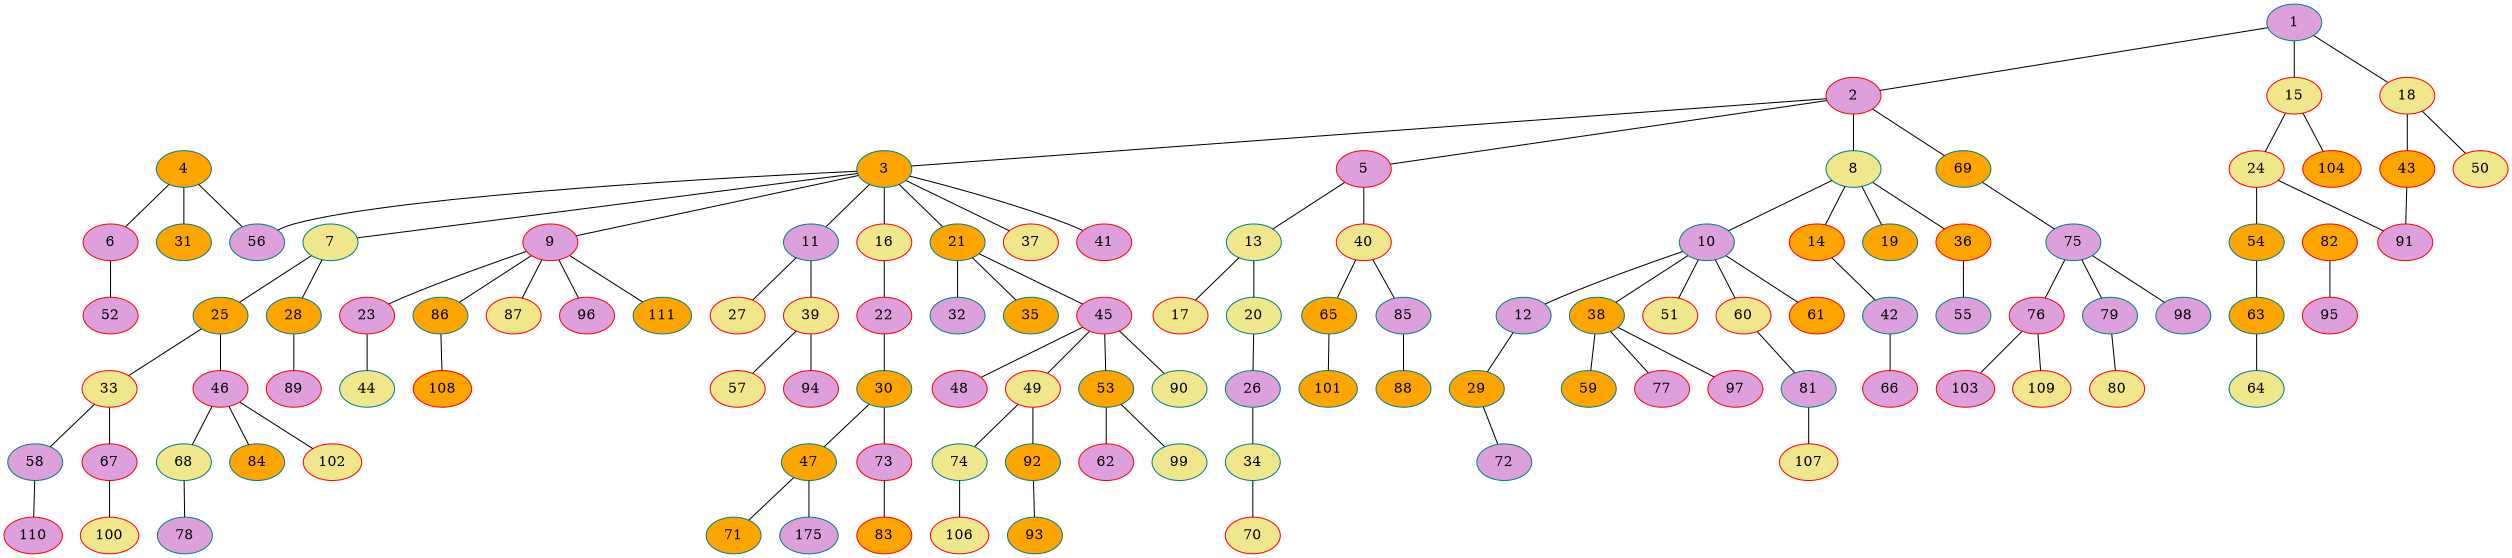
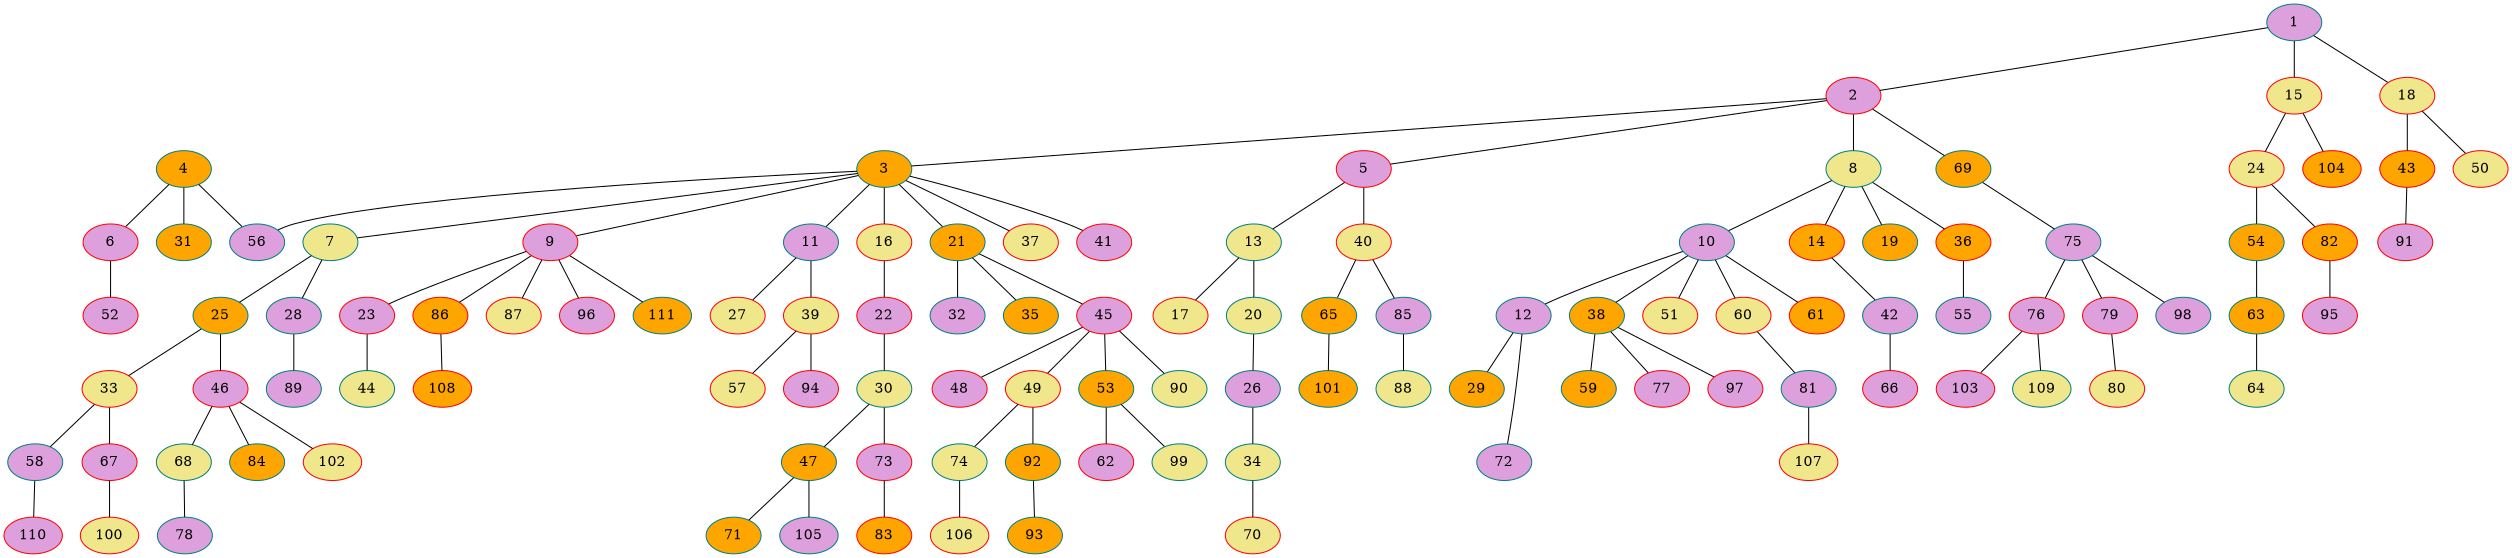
(2331, 206) -> (2293, 206)
(294, 316) -> (294, 316)
(440, 316) -> (440, 316)
(2110, 316) -> (2110, 316)
(294, 389) -> (294, 389)
(884, 389) -> (884, 389)
(1403, 389) -> (1403, 389)
(2042, 389) -> (2042, 389)
(1490, 425) -> (1516, 389)
(809, 535) -> (809, 535)
